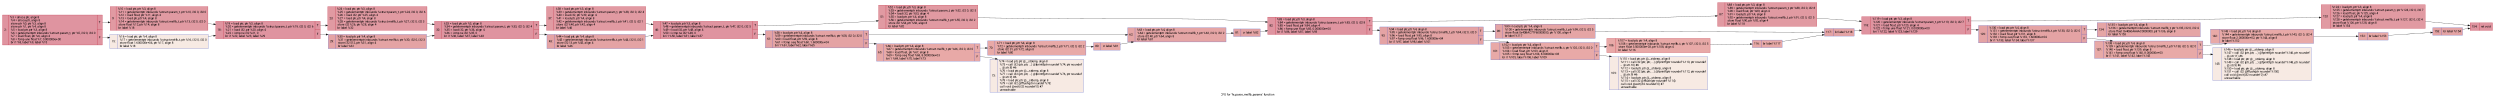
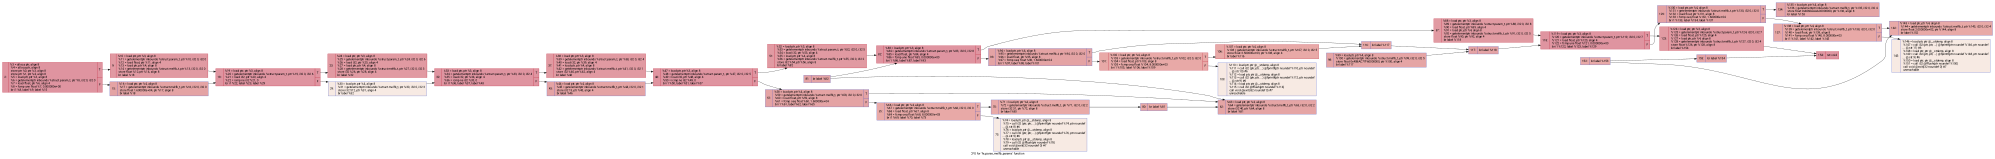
(1488, 31) -> (1225, 42)
(1229, 33) -> (1027, 78)
(2335, 36) -> (1762, 82)
(159, 42) -> (159, 89)
(377, 42) -> (377, 89)
(1545, 51) -> (1154, 62)
